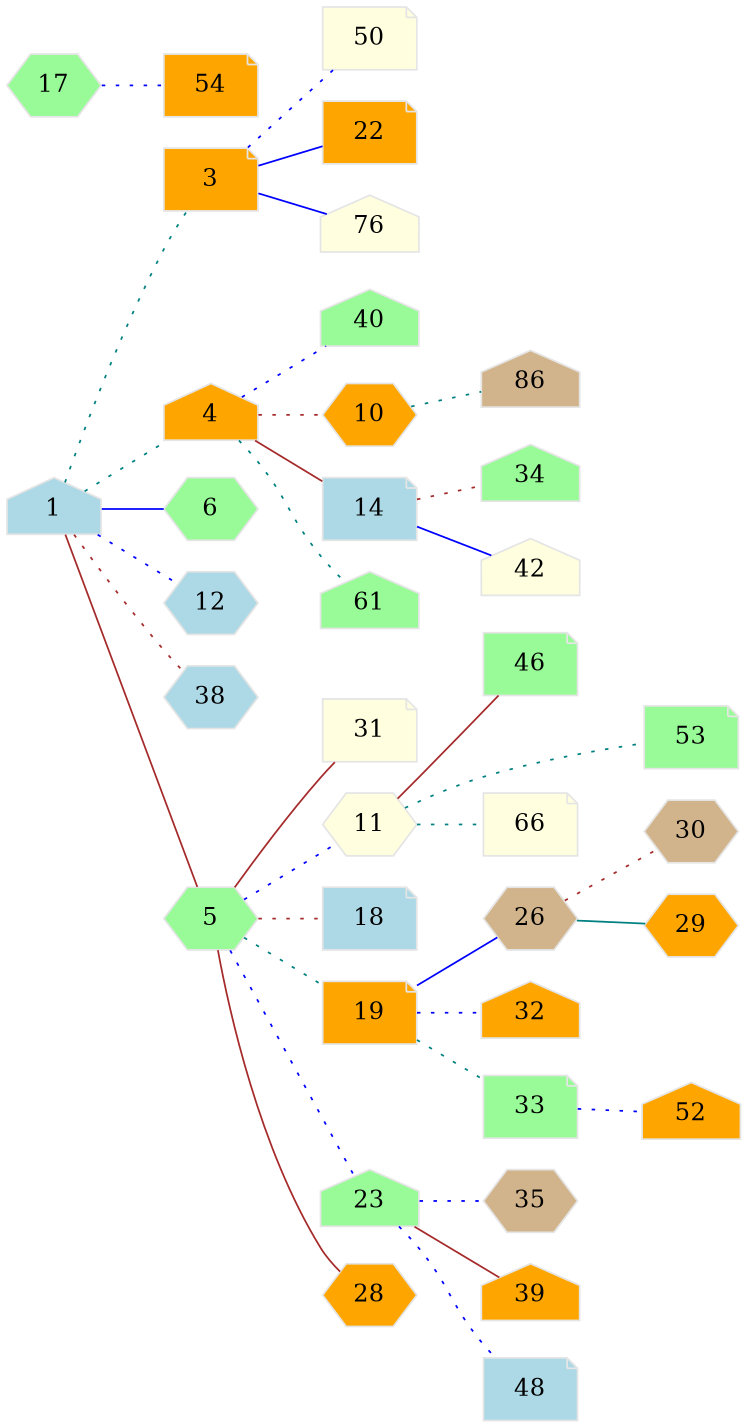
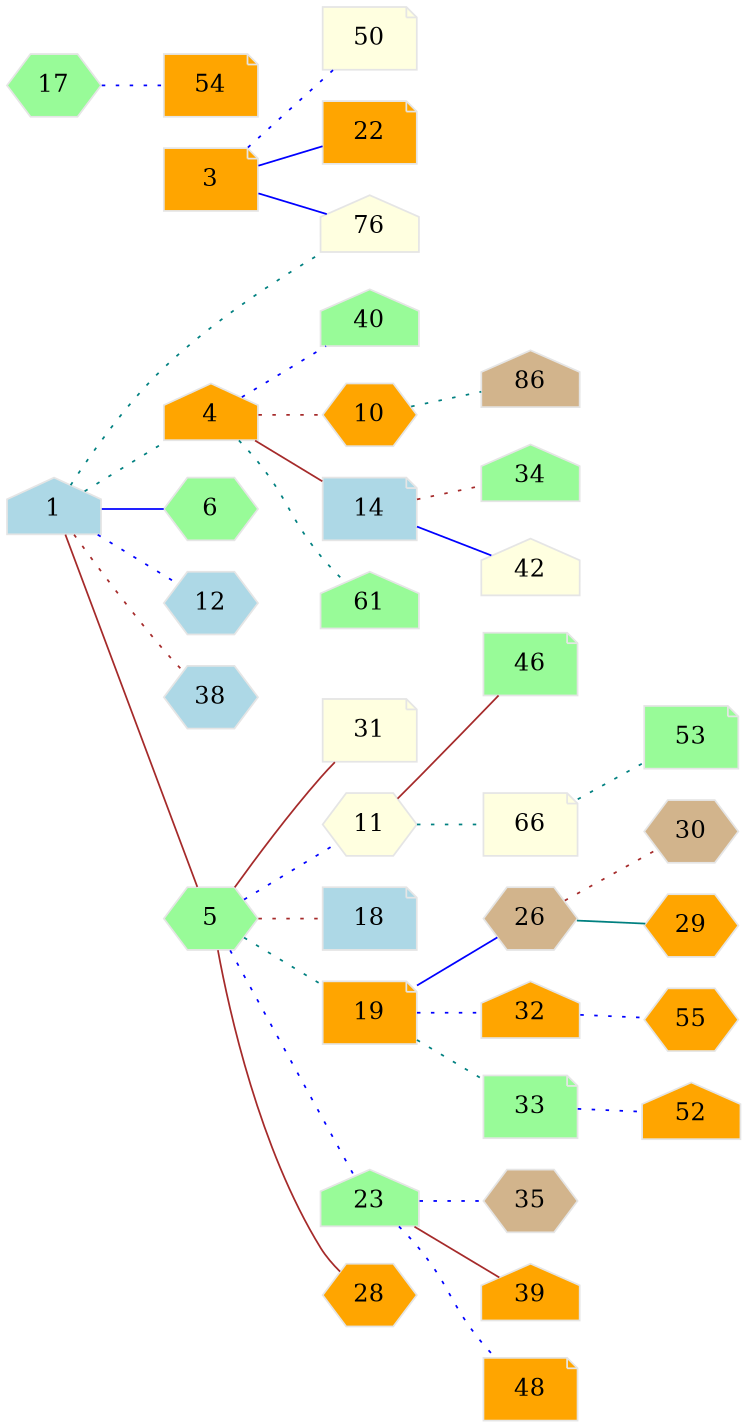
(119, 344) -> (181, 352)
(522, 766) -> (611, 781)
none -> (691, 1020)
(530, 1389) -> (530, 1389)
